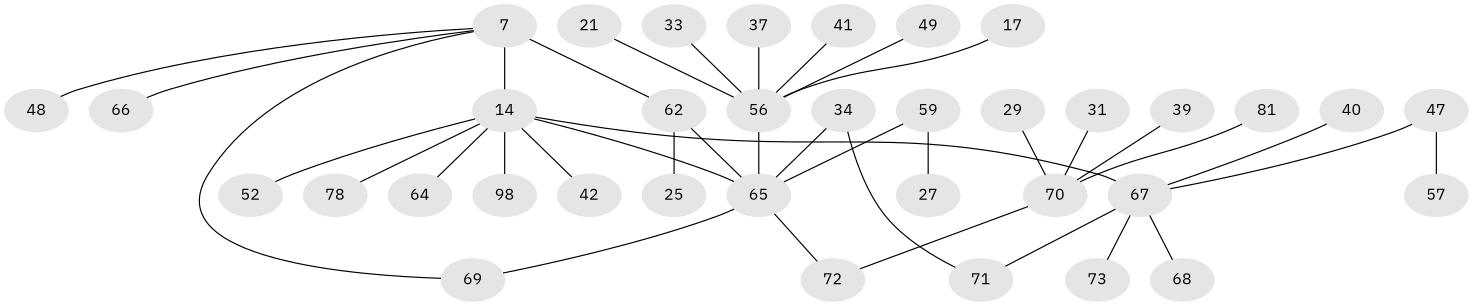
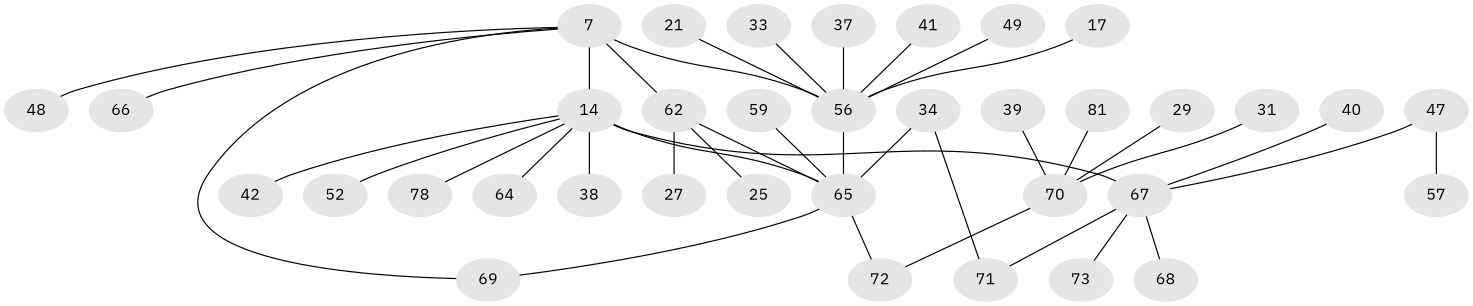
none -> (716, 68)
(928, 153) -> (674, 153)
(505, 195) -> (589, 195)
